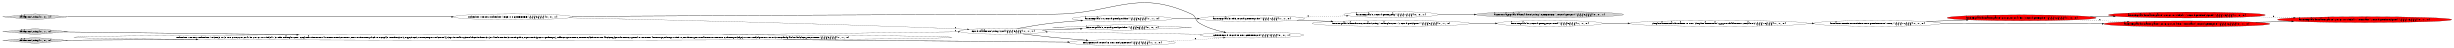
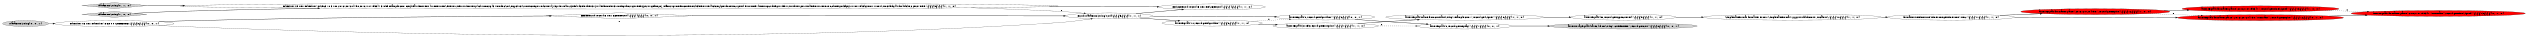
(35, 17) -> (26, 24)
none -> (1270, 20)
none -> (1394, 22)
(1122, 27) -> (1326, 17)
(1124, 33) -> (878, 16)
(1252, 35) -> (619, 16)
(1196, 40) -> none
